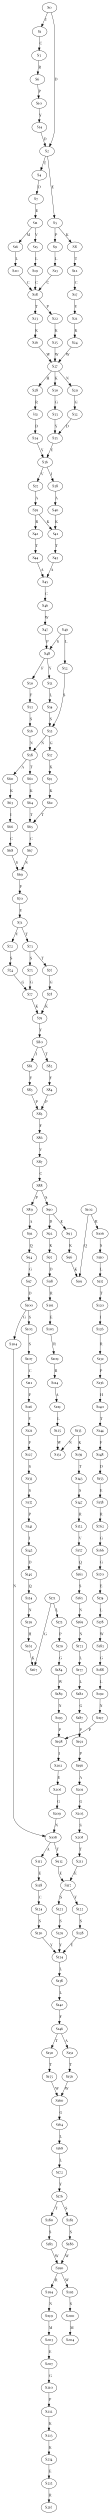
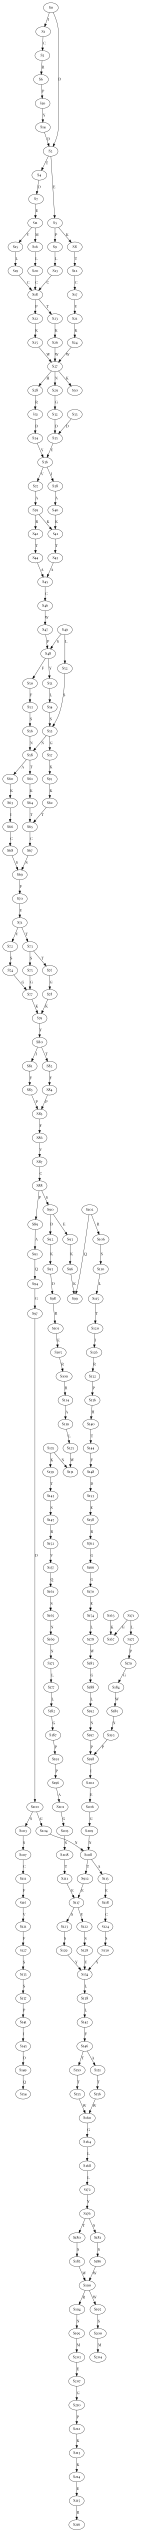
(55, 401) -> none
(56, 426) -> (67, 426)
(29, 1622) -> none
